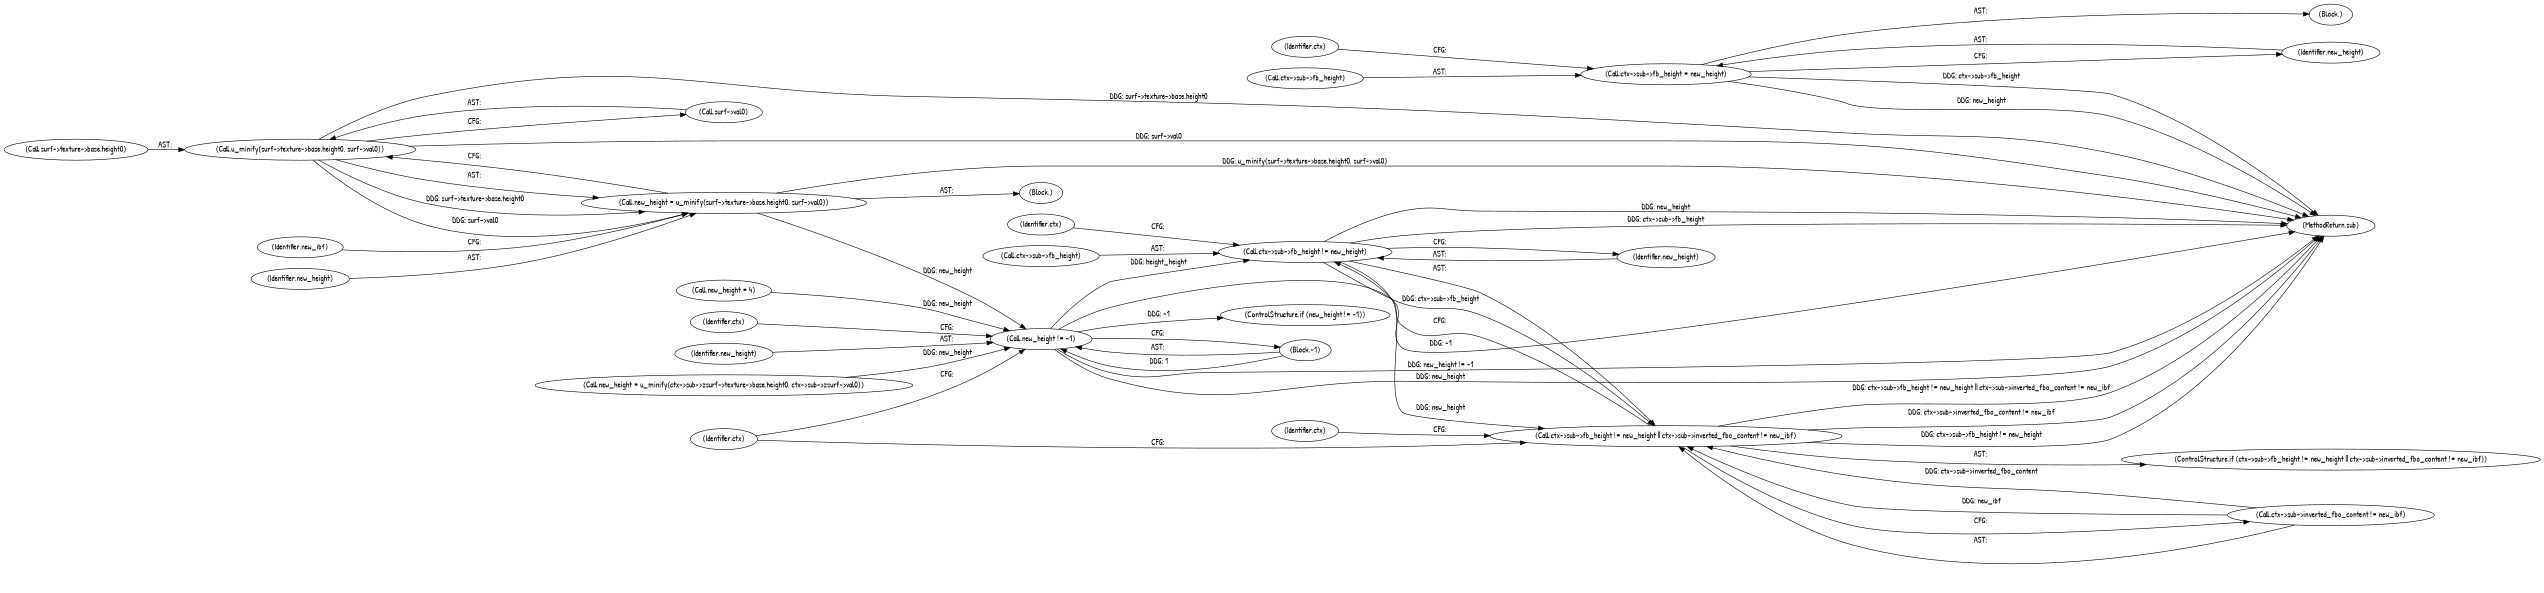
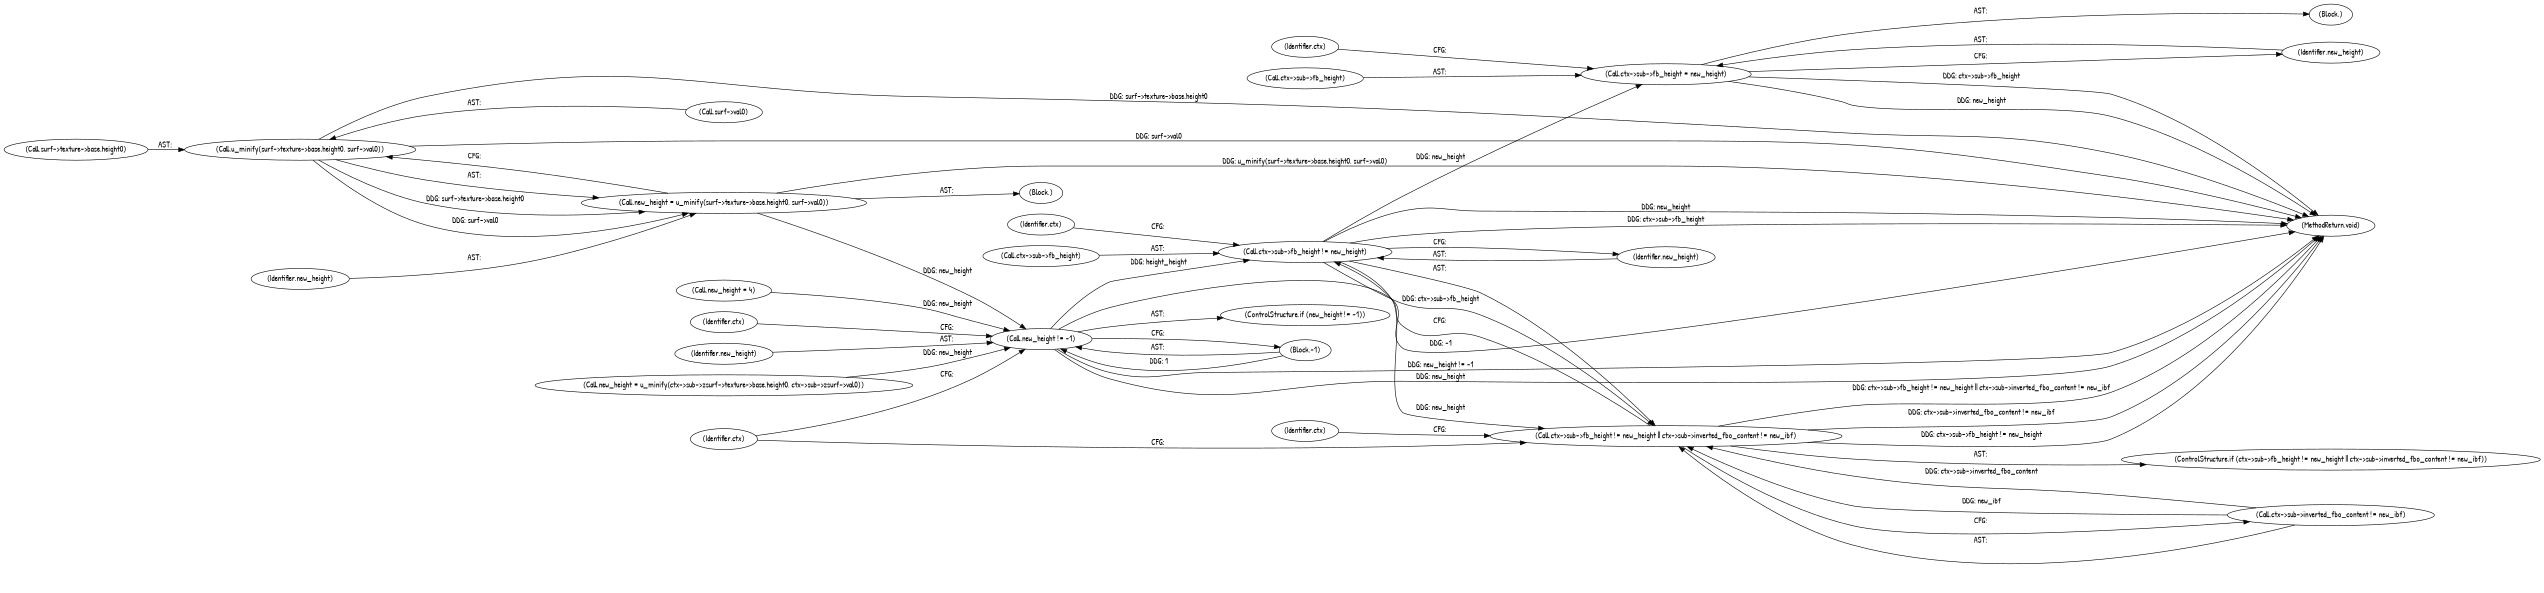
(523, 126) -> none
none -> (1477, 159)
(2331, 226) -> (2331, 226)
(300, 247) -> none
(1159, 314) -> (1159, 314)
